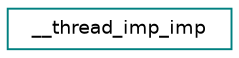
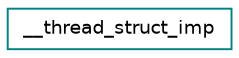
(120, 29) -> (120, 29)
